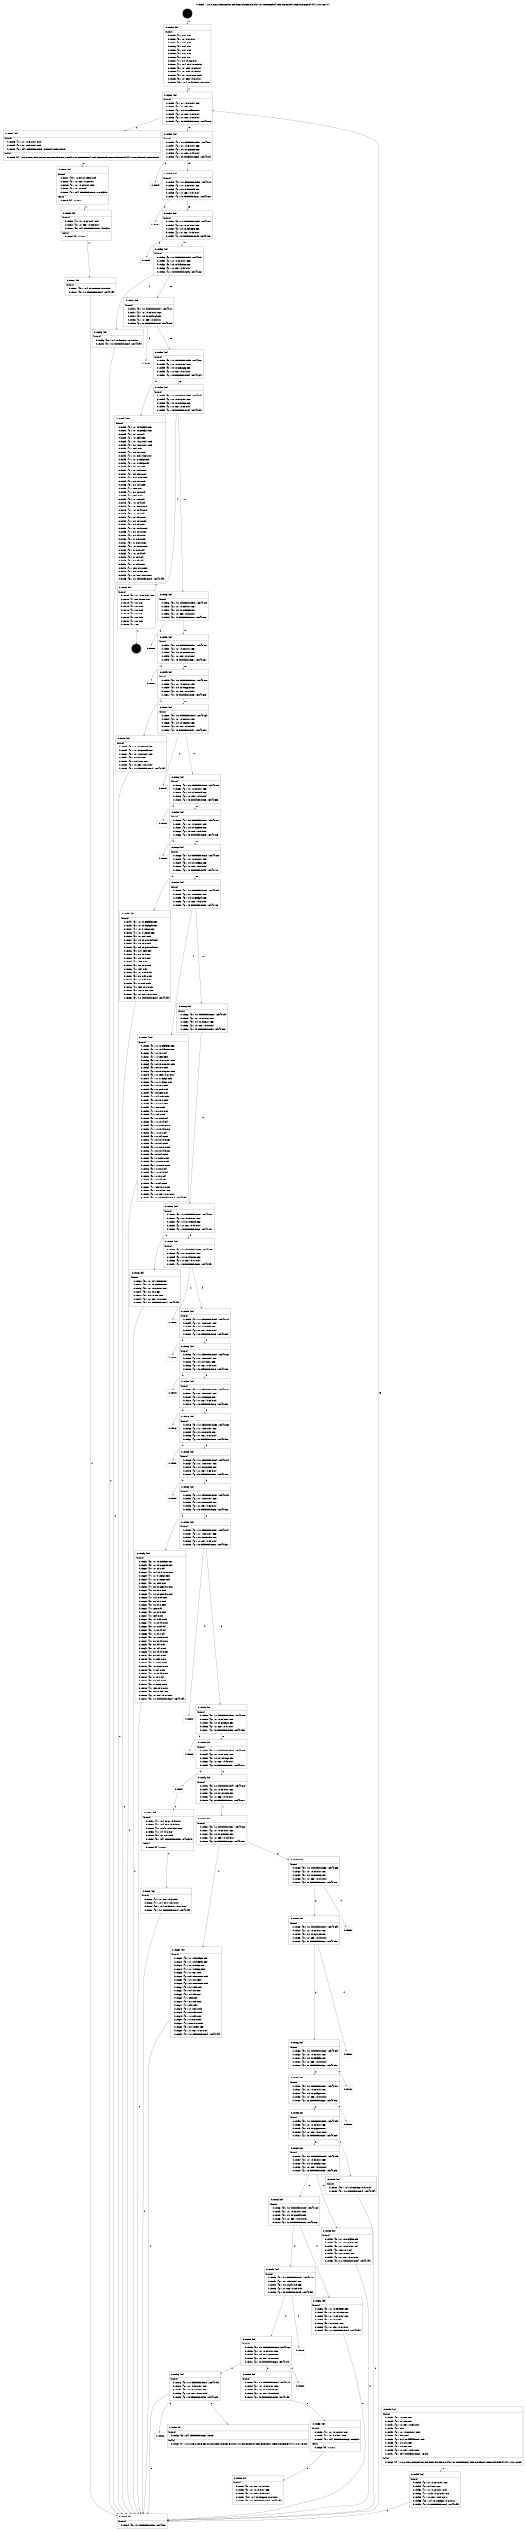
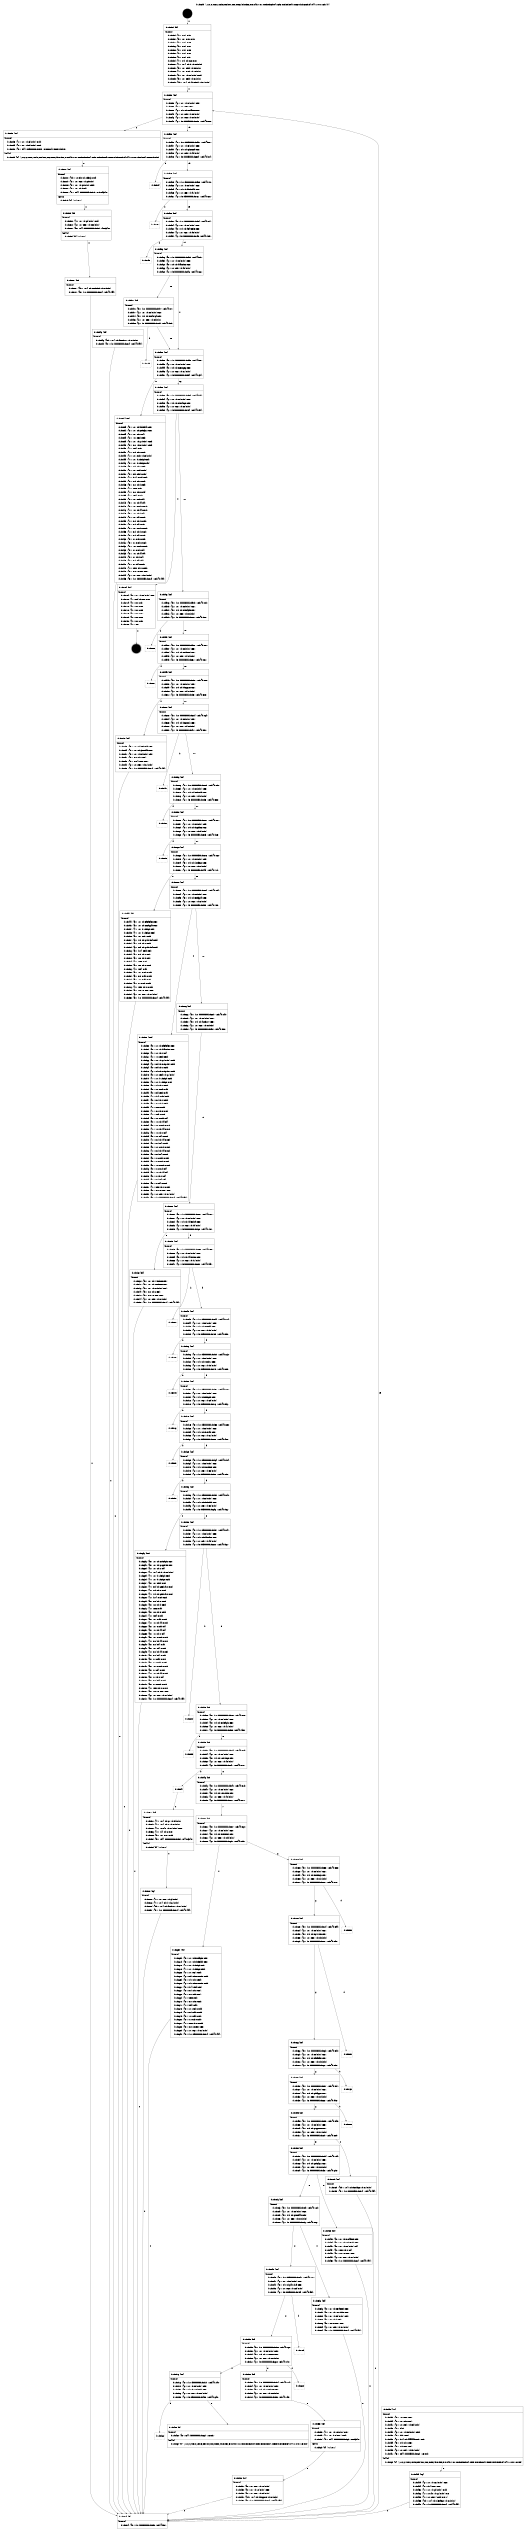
(125, 295) -> (178, 312)
(150, 2449) -> (200, 2505)
